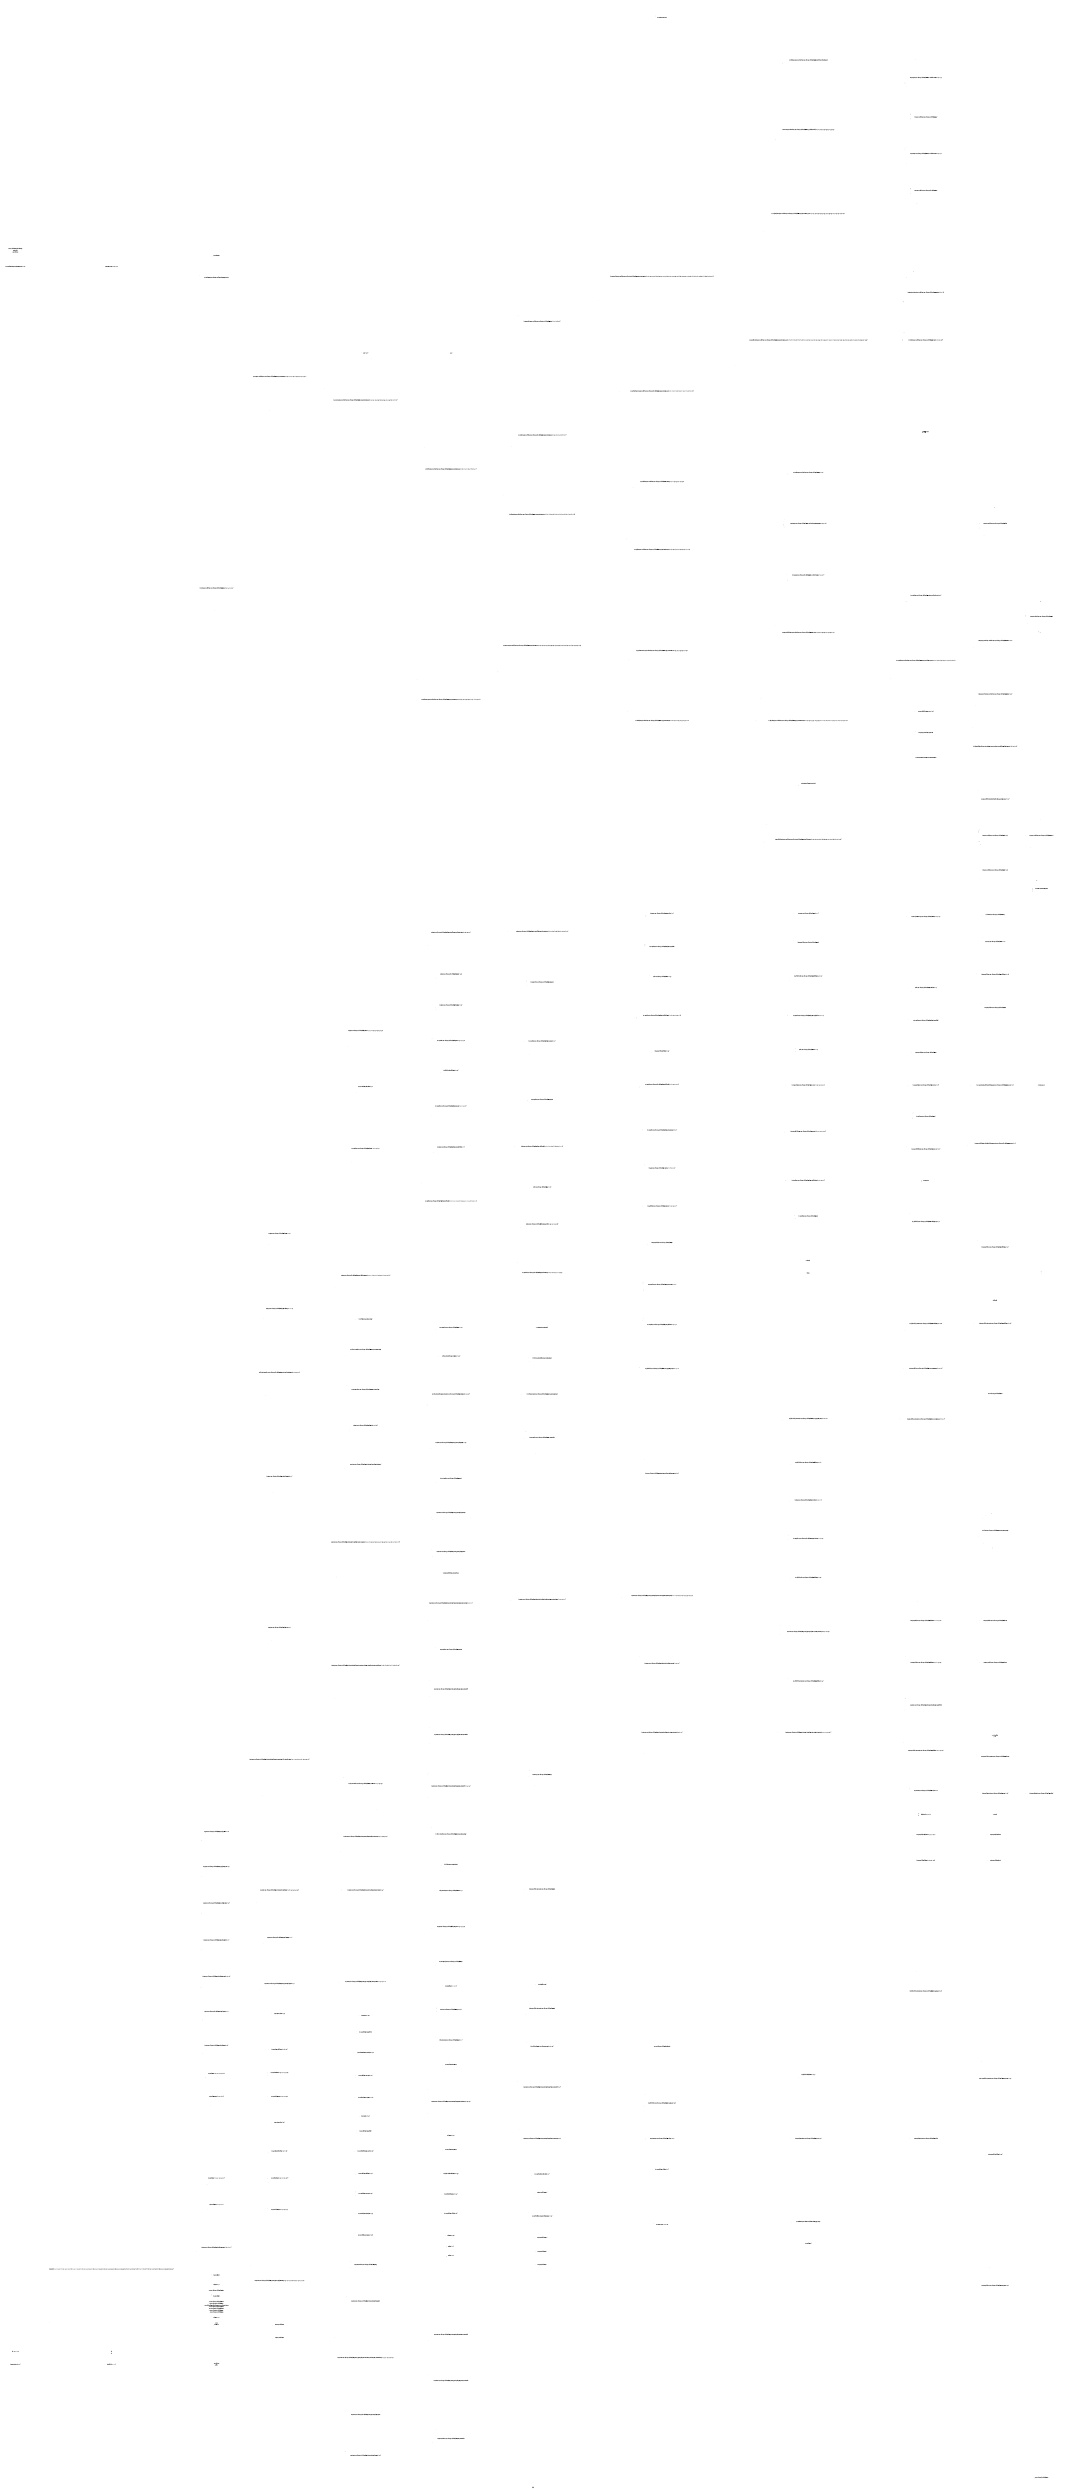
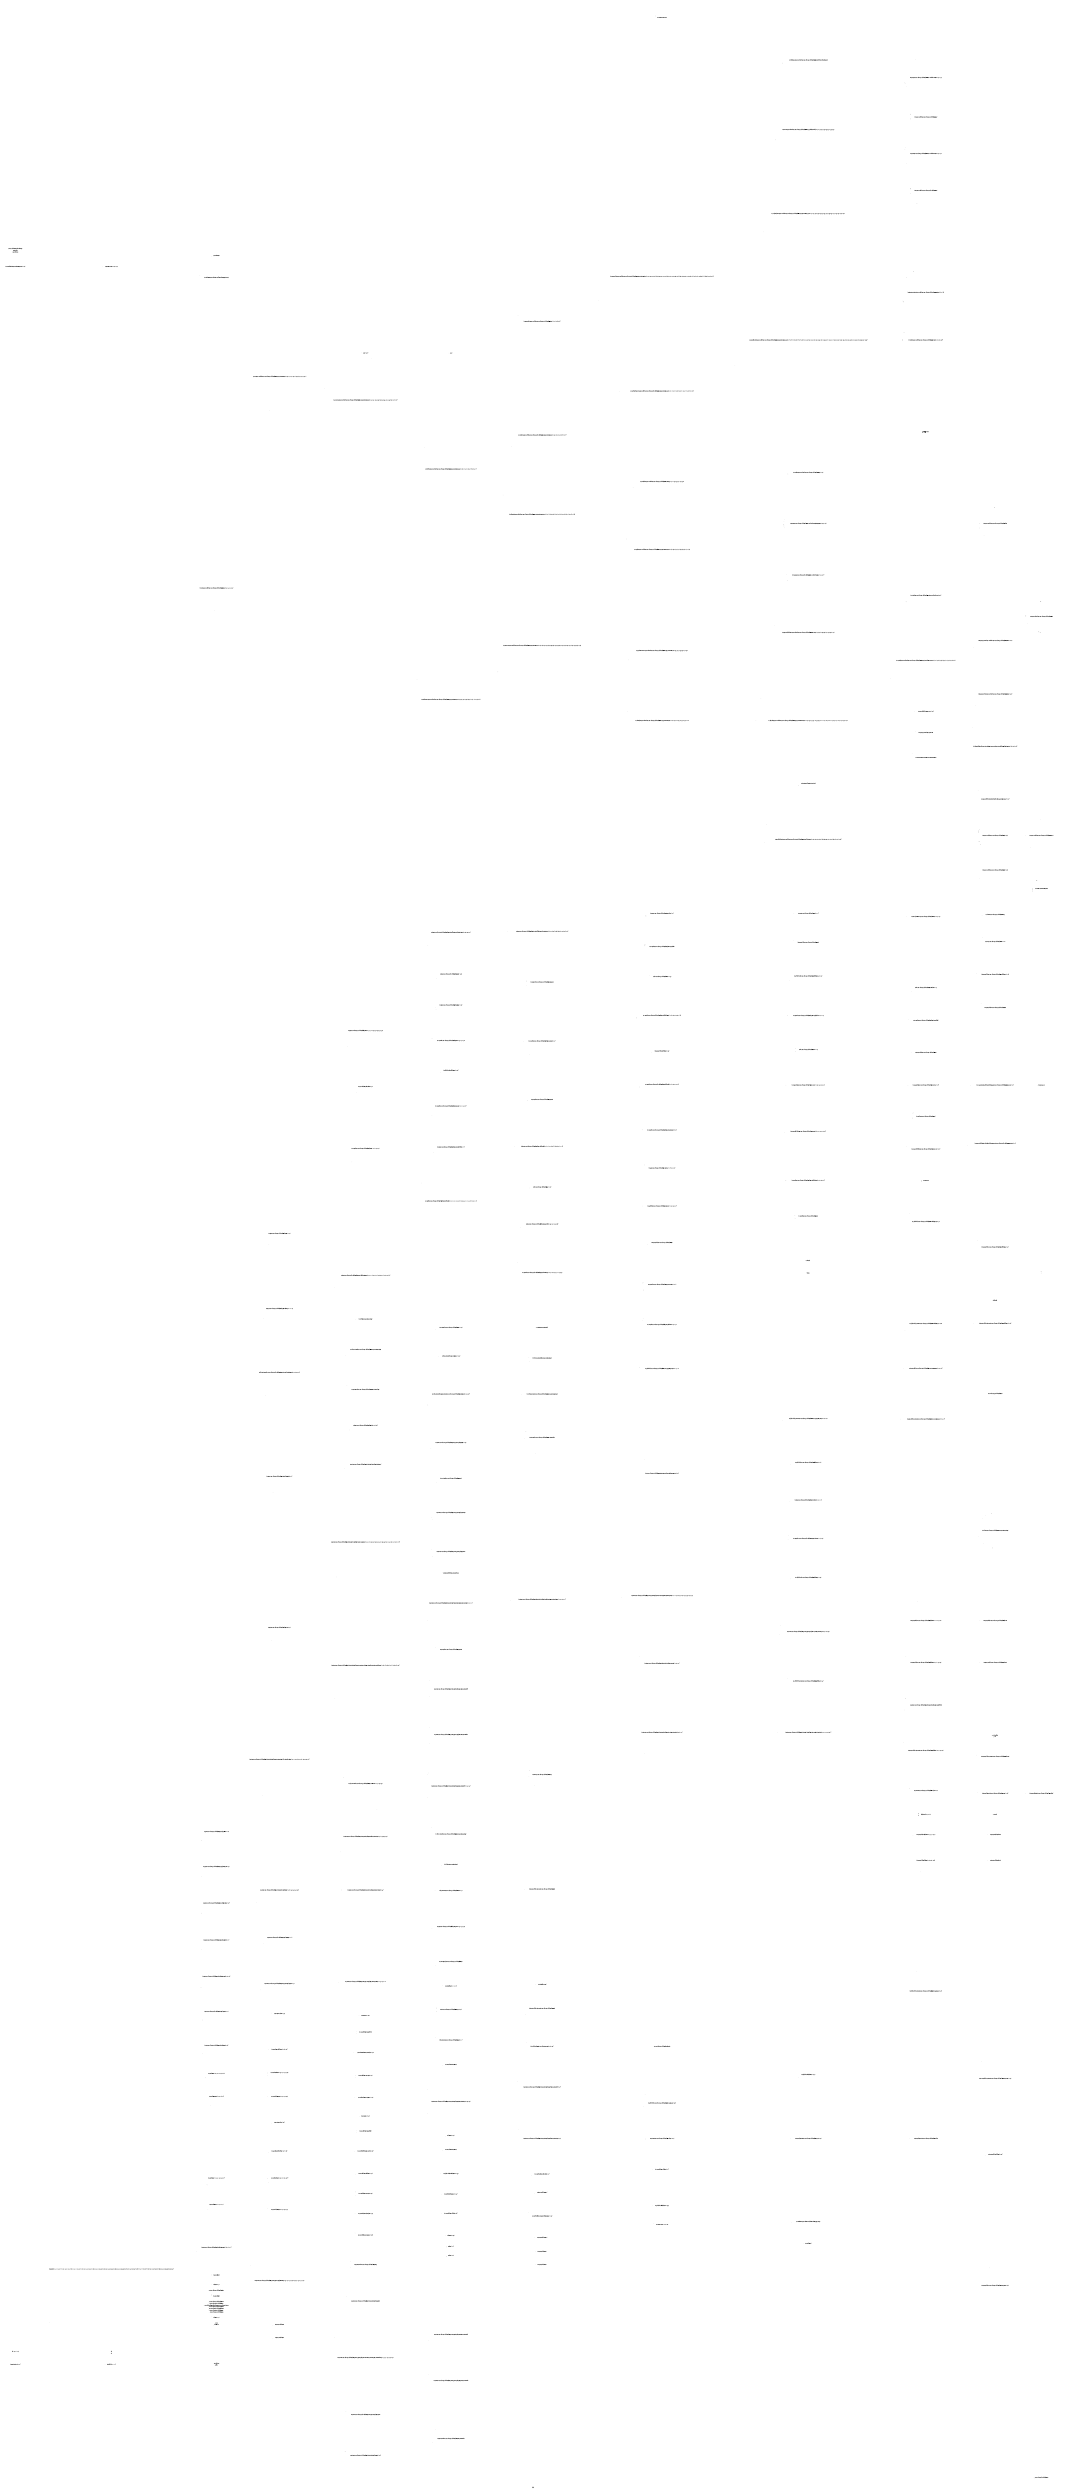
none -> (662, 2206)
